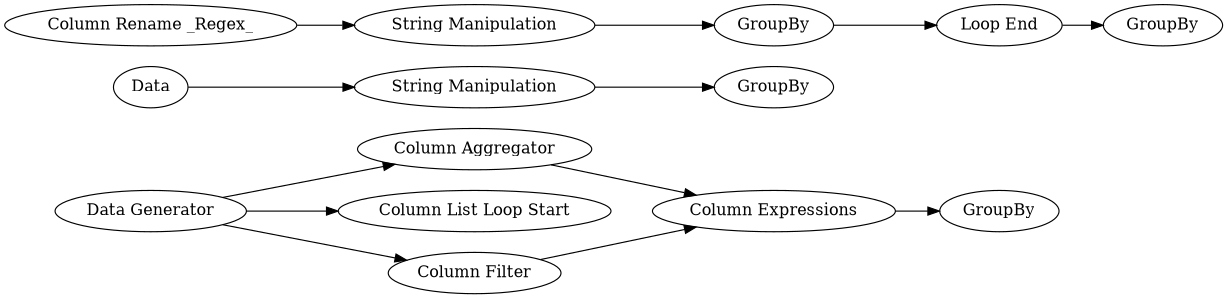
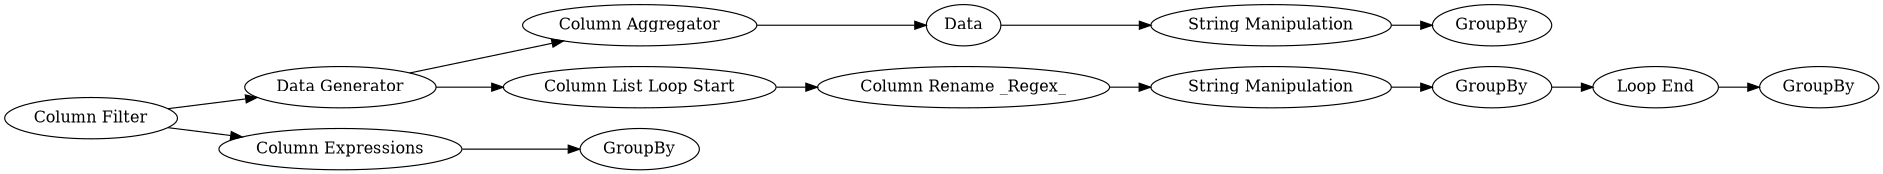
none -> (791, 87)
(618, 179) -> (836, 25)
(309, 241) -> (207, 104)
